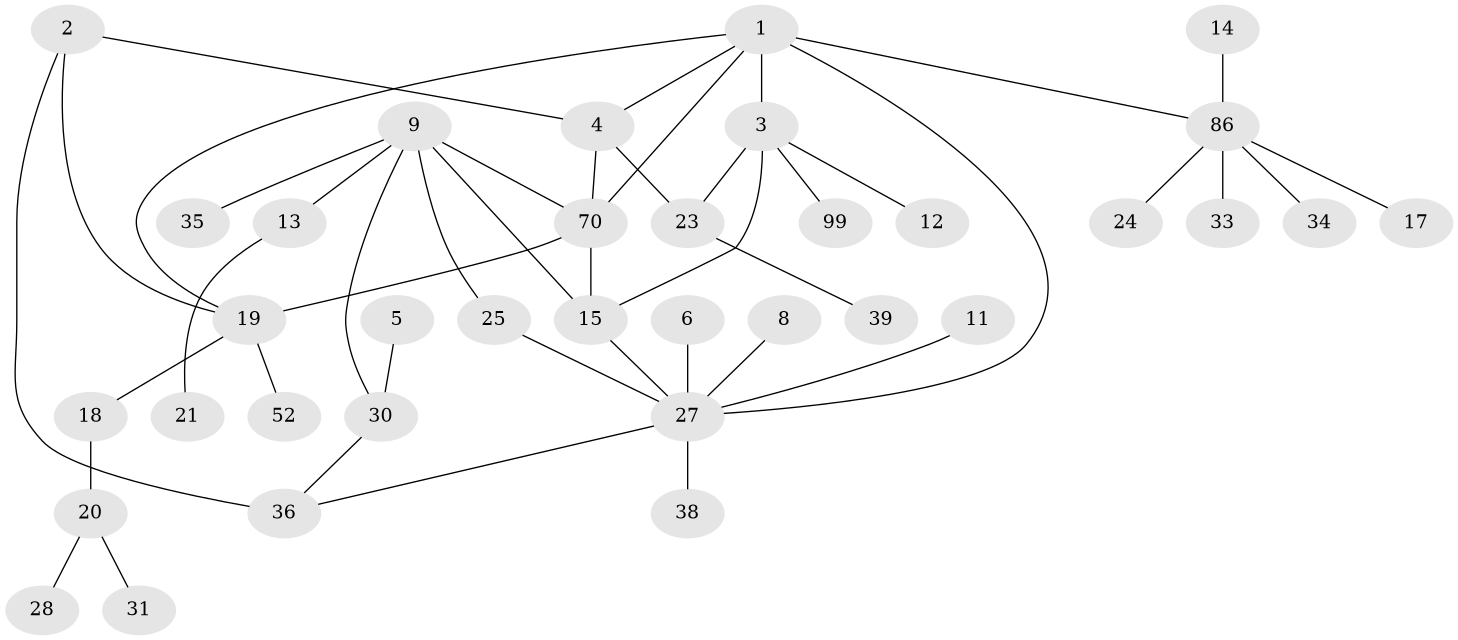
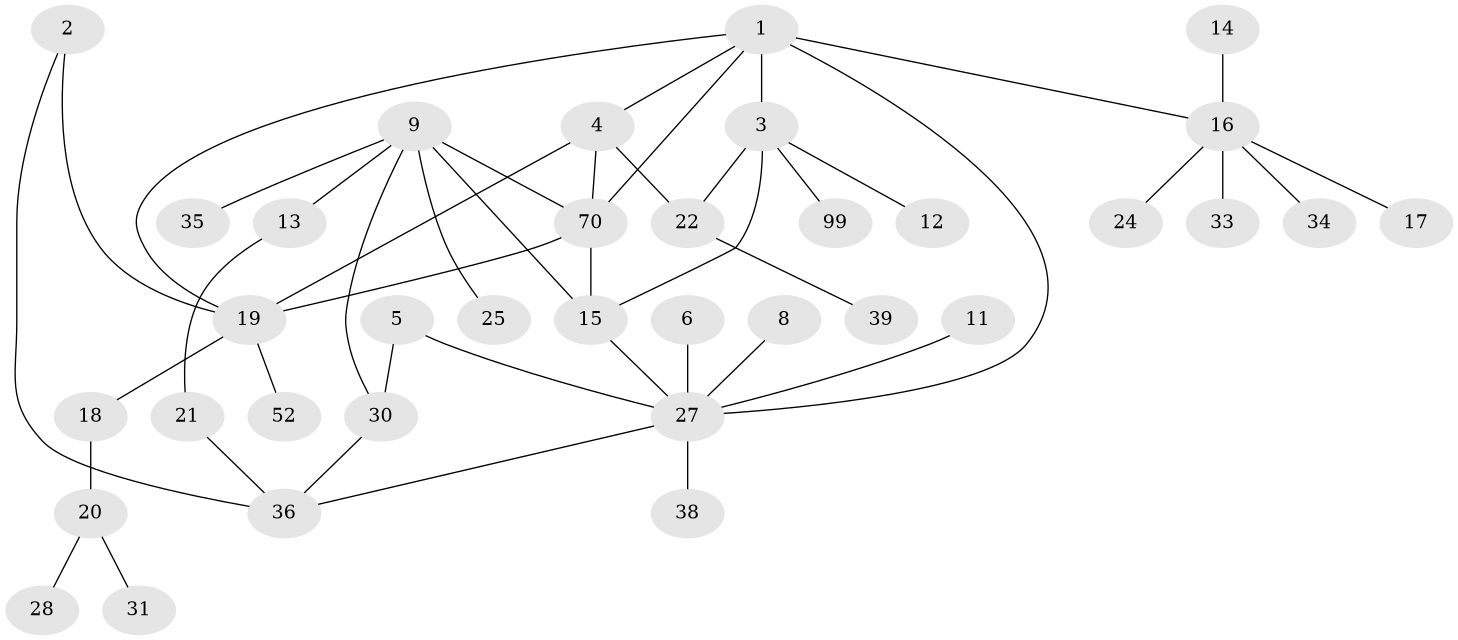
(333, 78) -> (423, 223)
(1223, 126) -> (1223, 126)
(688, 223) -> (688, 223)
(591, 368) -> (538, 375)
none -> (236, 465)
